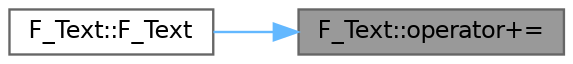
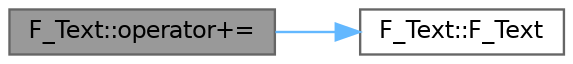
(244, 32) -> (306, 32)
